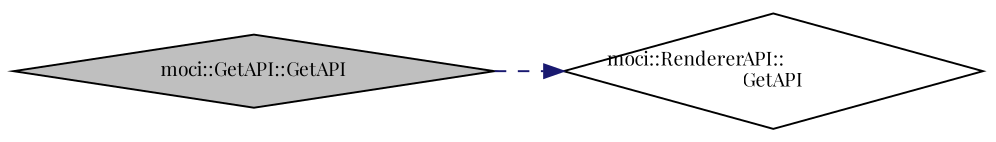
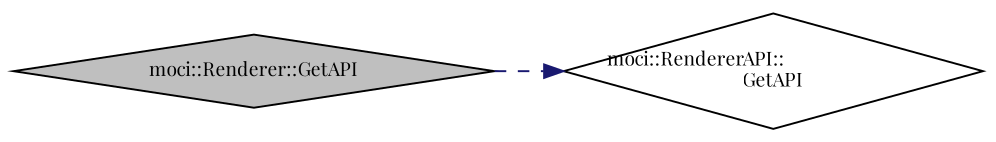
(254, 71) -> (254, 71)
